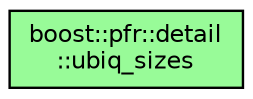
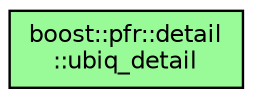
(126, 49) -> (126, 49)
